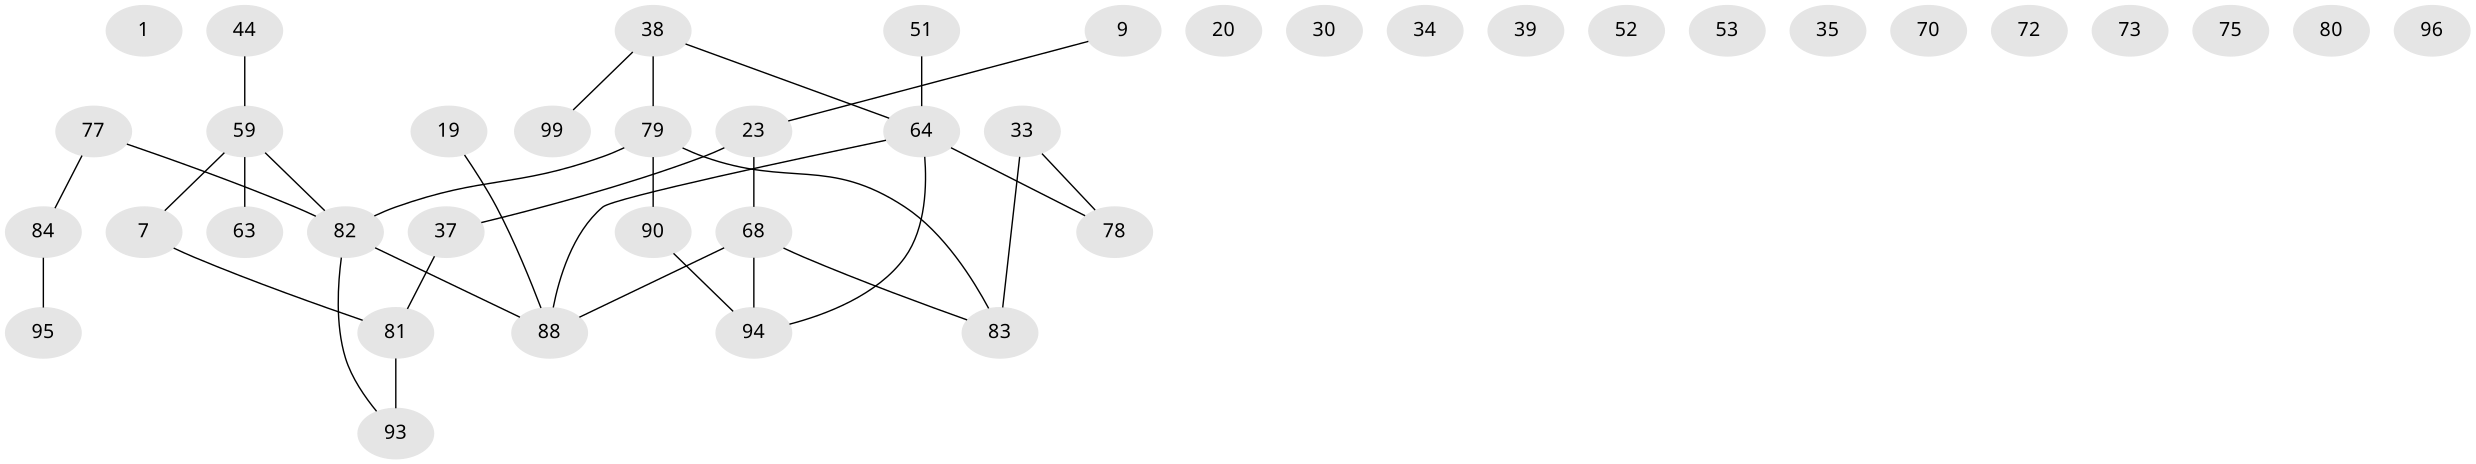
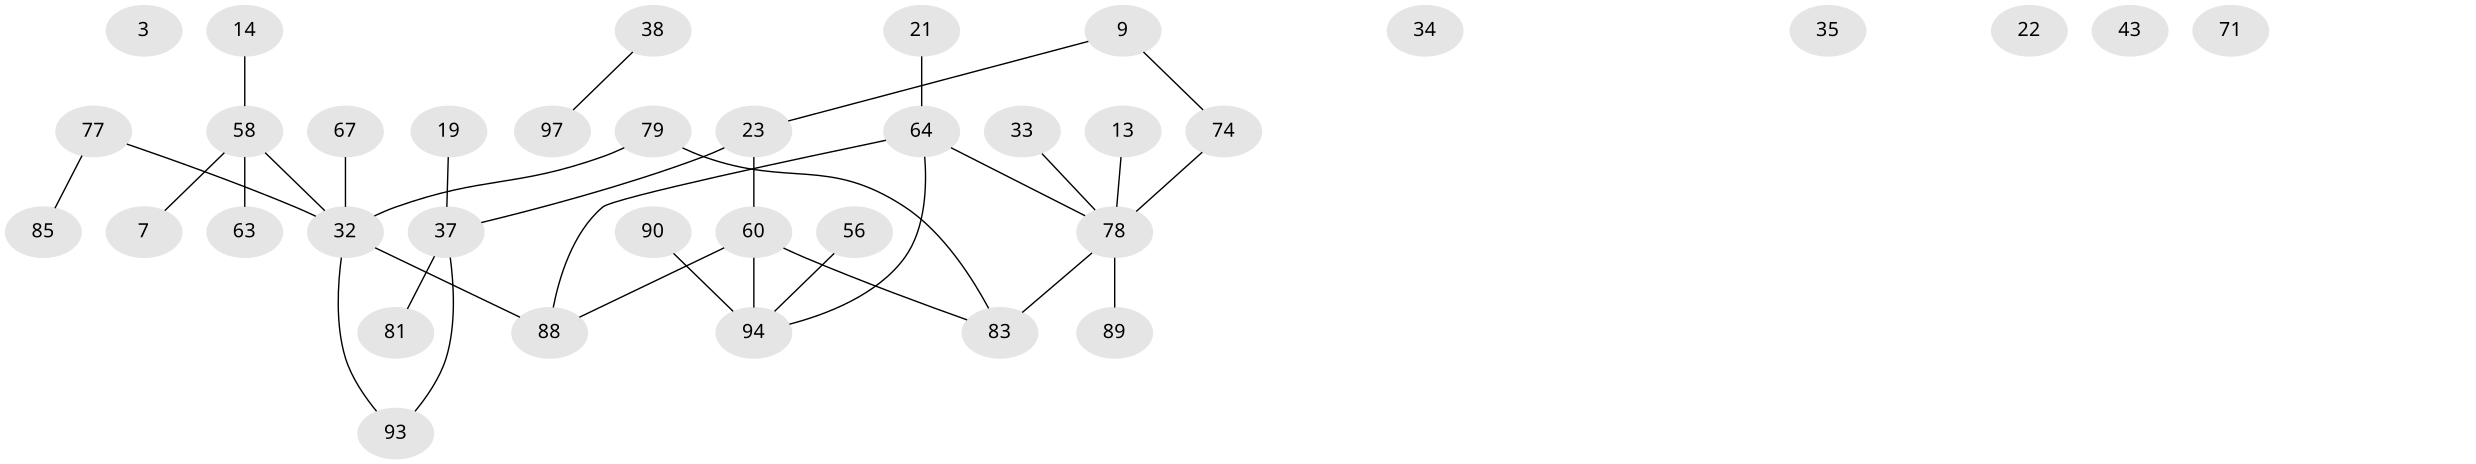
(144, 31) -> (144, 31)
(245, 31) -> (245, 31)
(922, 31) -> (922, 31)
(1224, 31) -> none
(1324, 31) -> none
(1526, 31) -> none
(1627, 31) -> none
(1727, 31) -> none
(1929, 31) -> none
(2029, 31) -> (2029, 31)
(2130, 31) -> (2130, 31)
(2231, 31) -> (2231, 31)
(2331, 31) -> none
(2432, 31) -> none
(653, 81) -> none
(787, 81) -> none
(245, 131) -> (245, 131)
none -> (345, 131)
(552, 131) -> (552, 131)
none -> (1123, 131)
none -> (1224, 131)
(653, 183) -> none
(508, 229) -> (448, 182)
(43, 232) -> (43, 232)
(345, 232) -> (345, 232)
(754, 232) -> (754, 232)
none -> (855, 232)
(1011, 232) -> (1057, 283)
(267, 286) -> none
(43, 333) -> none
none -> (1115, 333)
(396, 383) -> (450, 339)
